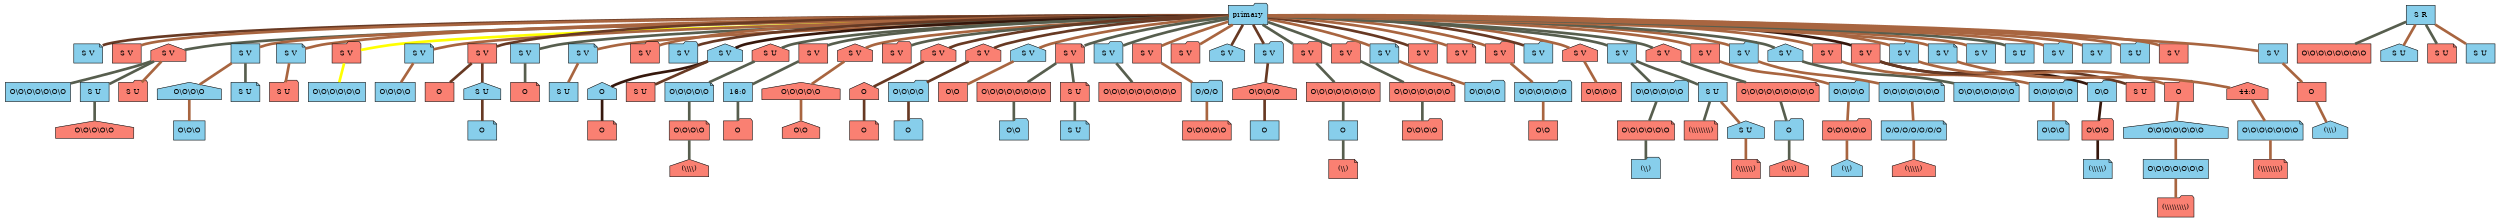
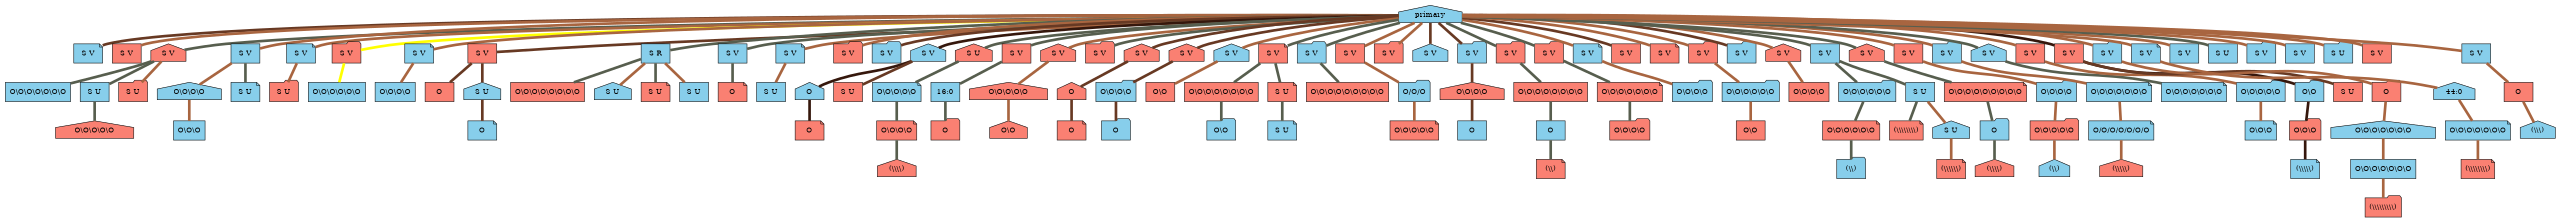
(1248, 15) -> (1430, 15)
none -> (961, 26)
(2247, 92) -> (2454, 92)
